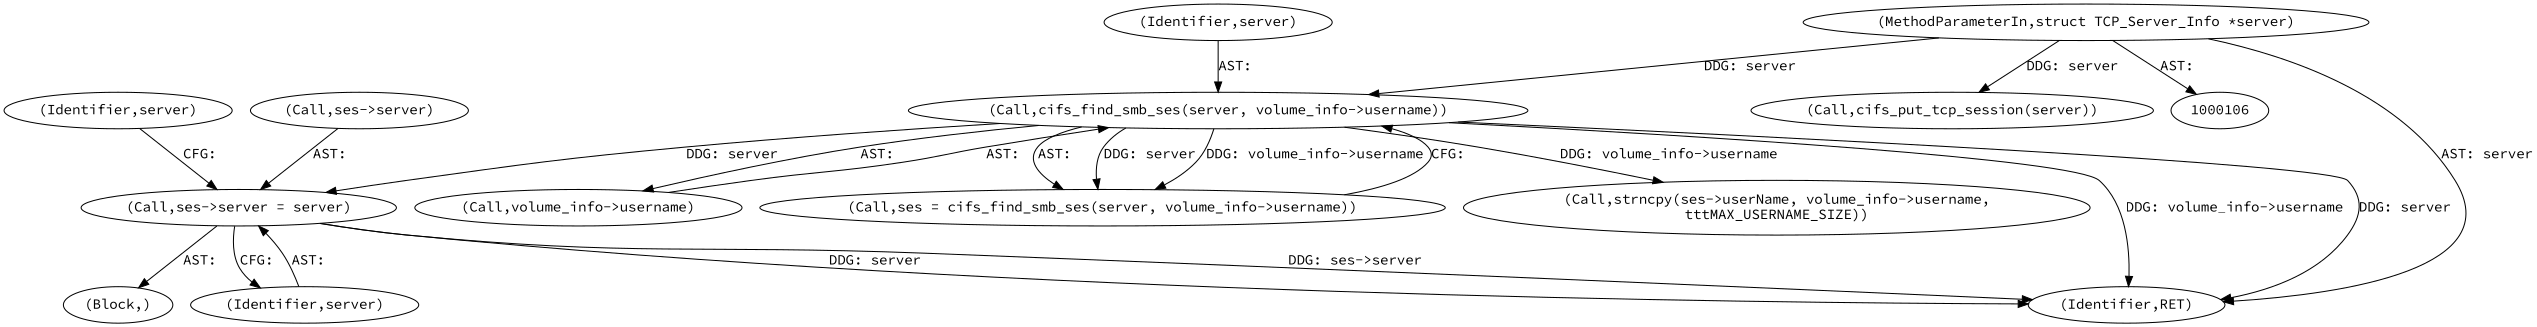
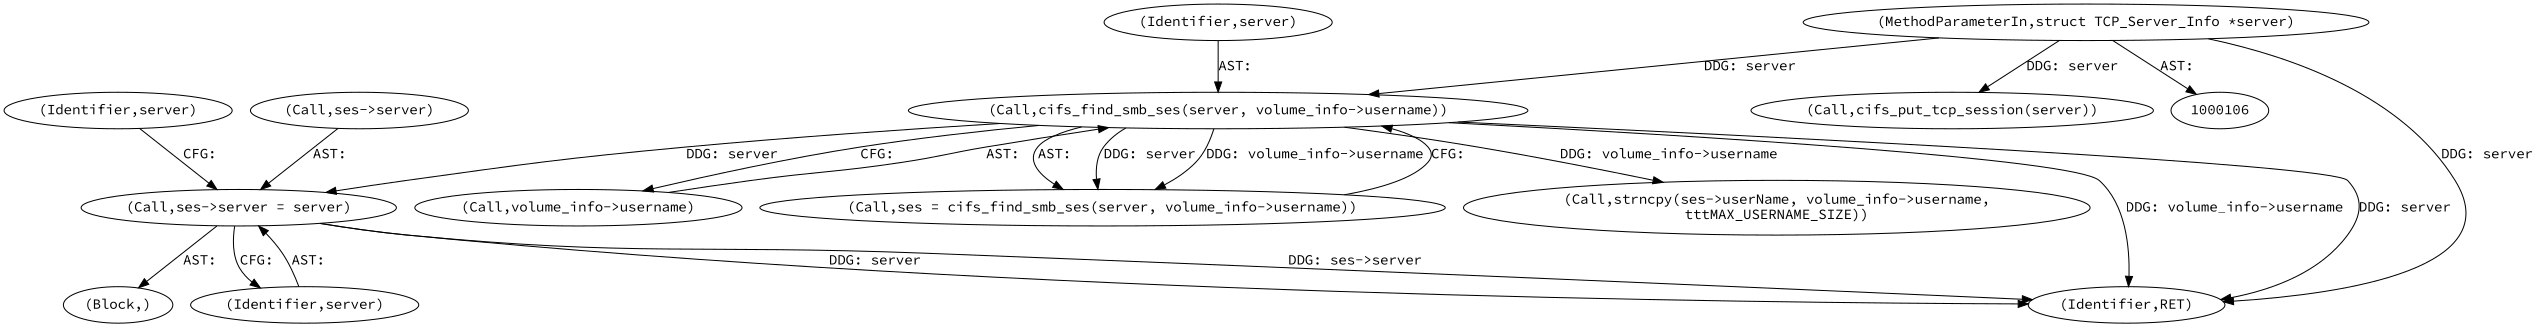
(882, 155) -> (882, 155)
(2487, 155) -> (2487, 155)
